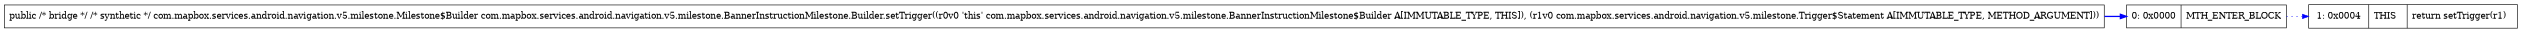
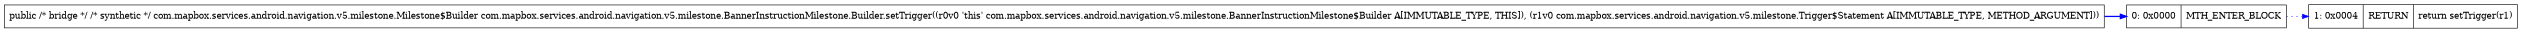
(2385, 16) -> (2388, 16)
